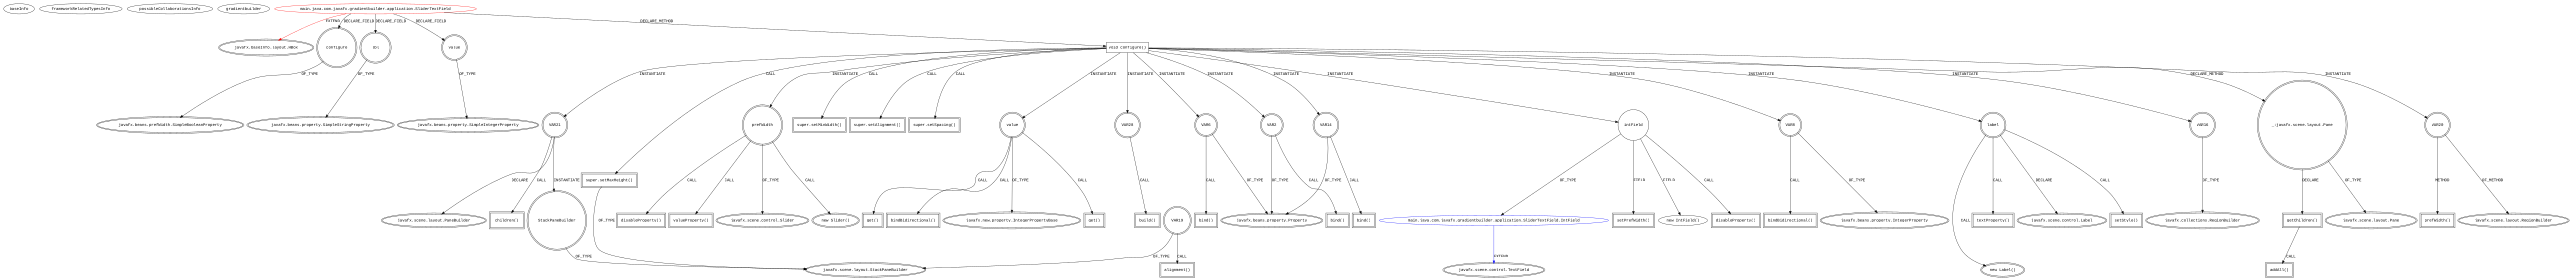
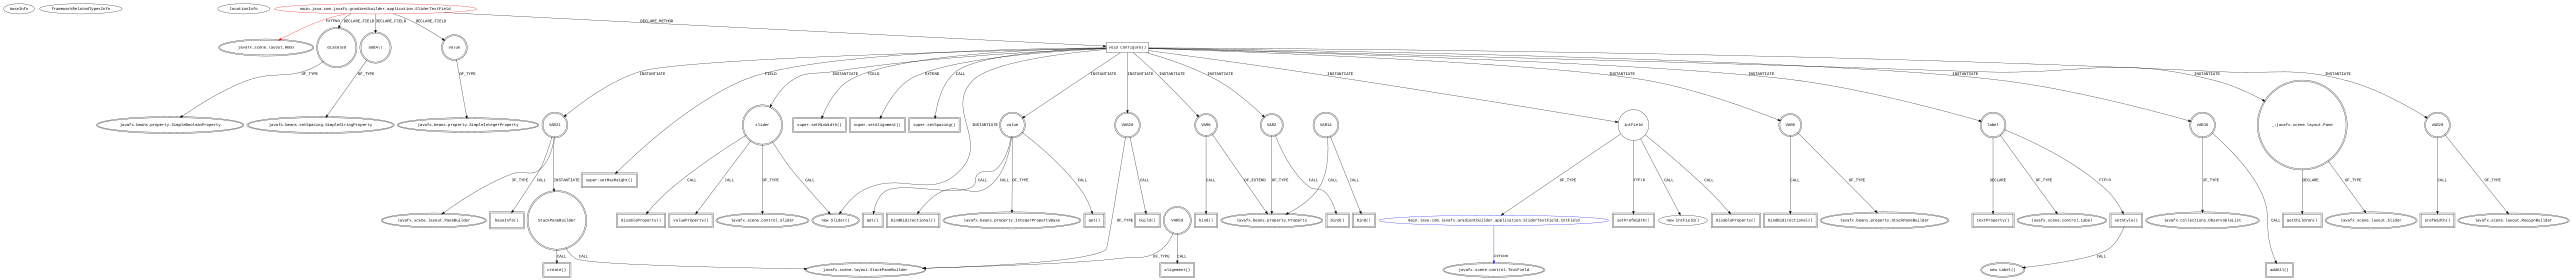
(170, 9) -> none
(244, 9) -> (244, 9)
(266, 48) -> (266, 48)
(337, 48) -> (337, 48)
(376, 48) -> (376, 48)
(1254, 68) -> (966, 123)
(771, 74) -> (771, 74)
(873, 74) -> (873, 74)
(932, 74) -> (932, 74)
(2207, 74) -> (2207, 74)
(170, 125) -> (170, 125)
(321, 125) -> (321, 125)
(762, 125) -> (762, 125)
(520, 180) -> (520, 180)
(1255, 180) -> (1255, 180)
(1333, 180) -> (1333, 180)
(1669, 180) -> (1669, 180)
(1998, 180) -> (1998, 180)
(2044, 180) -> (2044, 180)
(2105, 180) -> (2105, 180)
(2442, 180) -> (2442, 180)
(2493, 180) -> (2493, 180)
(1954, 203) -> (2081, 259)
(507, 220) -> (507, 220)
(1012, 220) -> (1012, 220)
(1177, 220) -> (1177, 220)
(1885, 220) -> (1885, 220)
(2203, 220) -> (2203, 220)
(2371, 220) -> (2371, 220)
(2291, 244) -> (2260, 189)
(584, 256) -> (584, 256)
(668, 263) -> (1074, 258)
none -> (557, 270)
